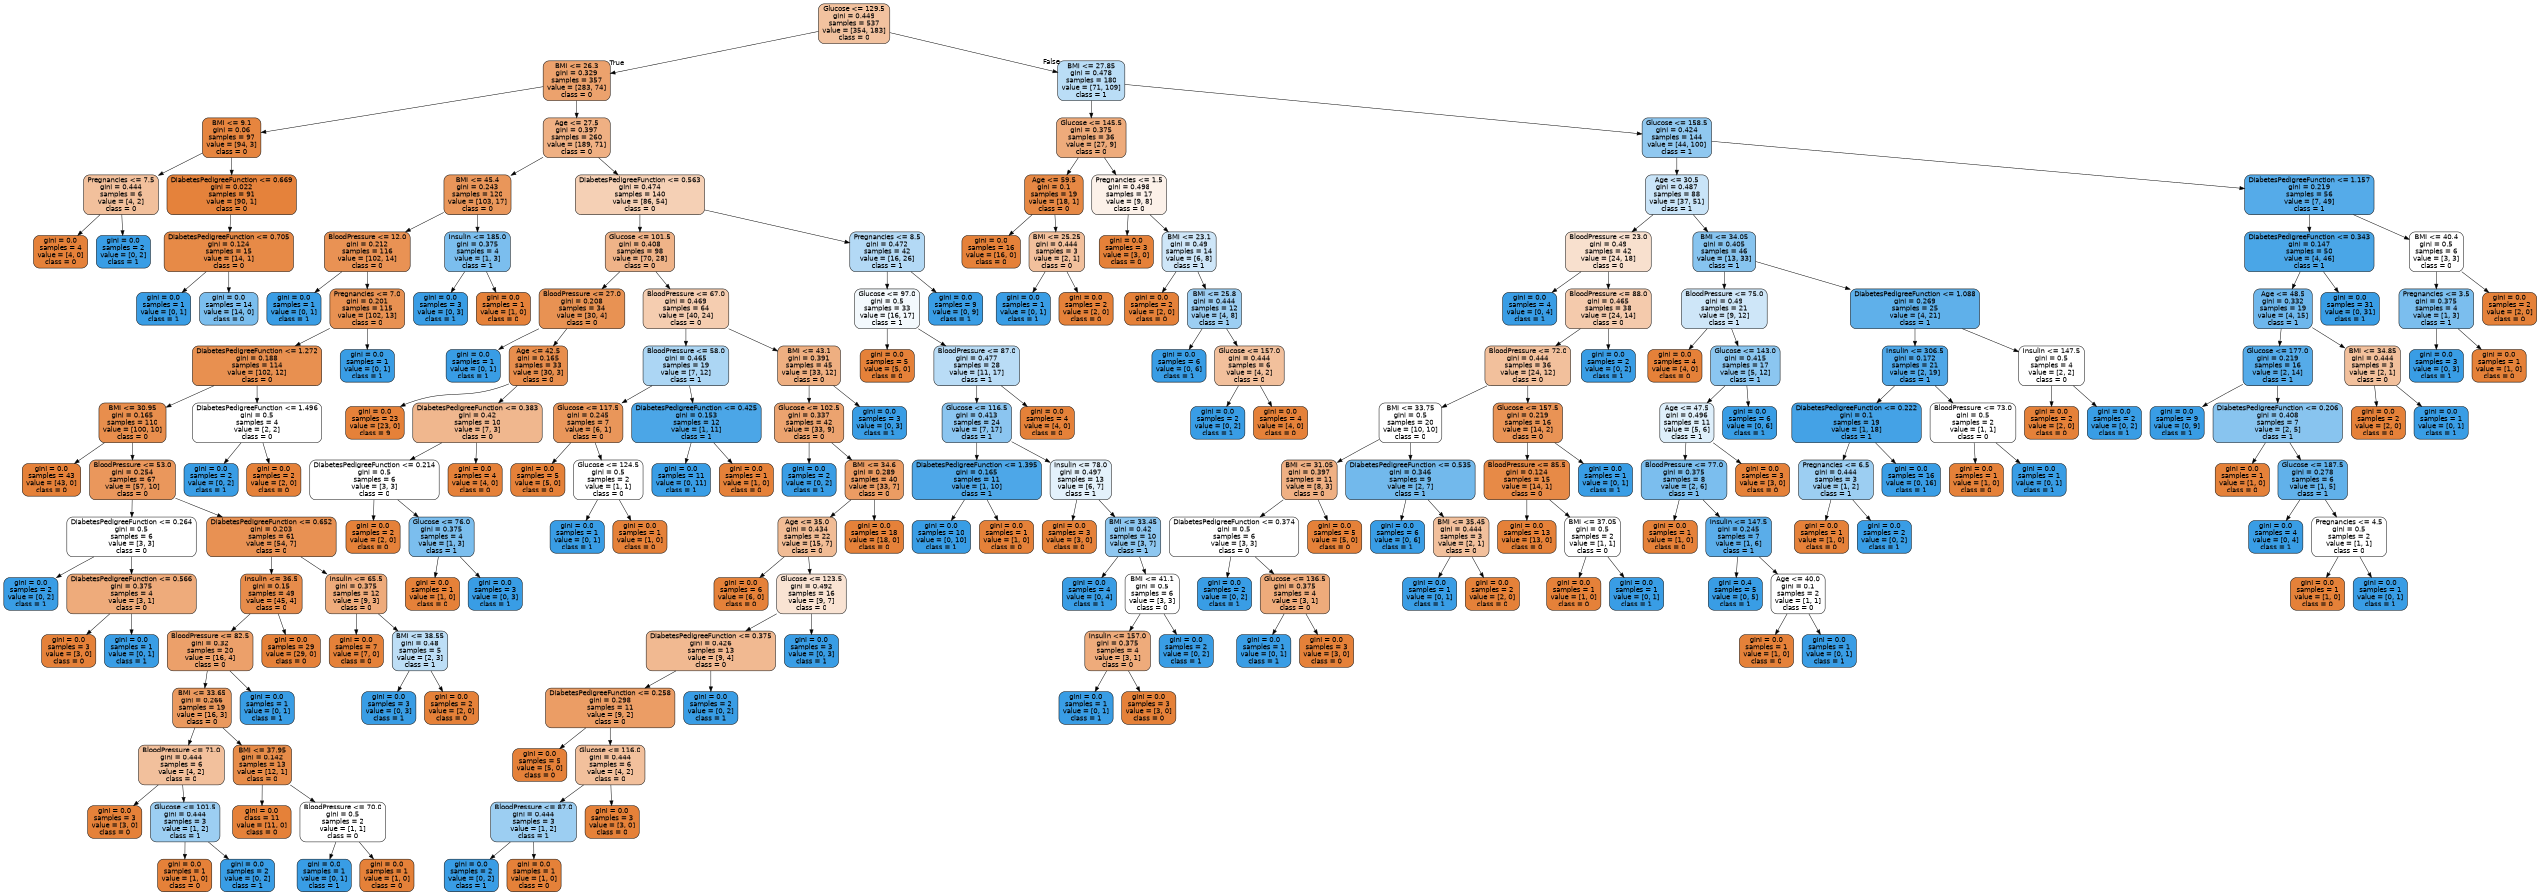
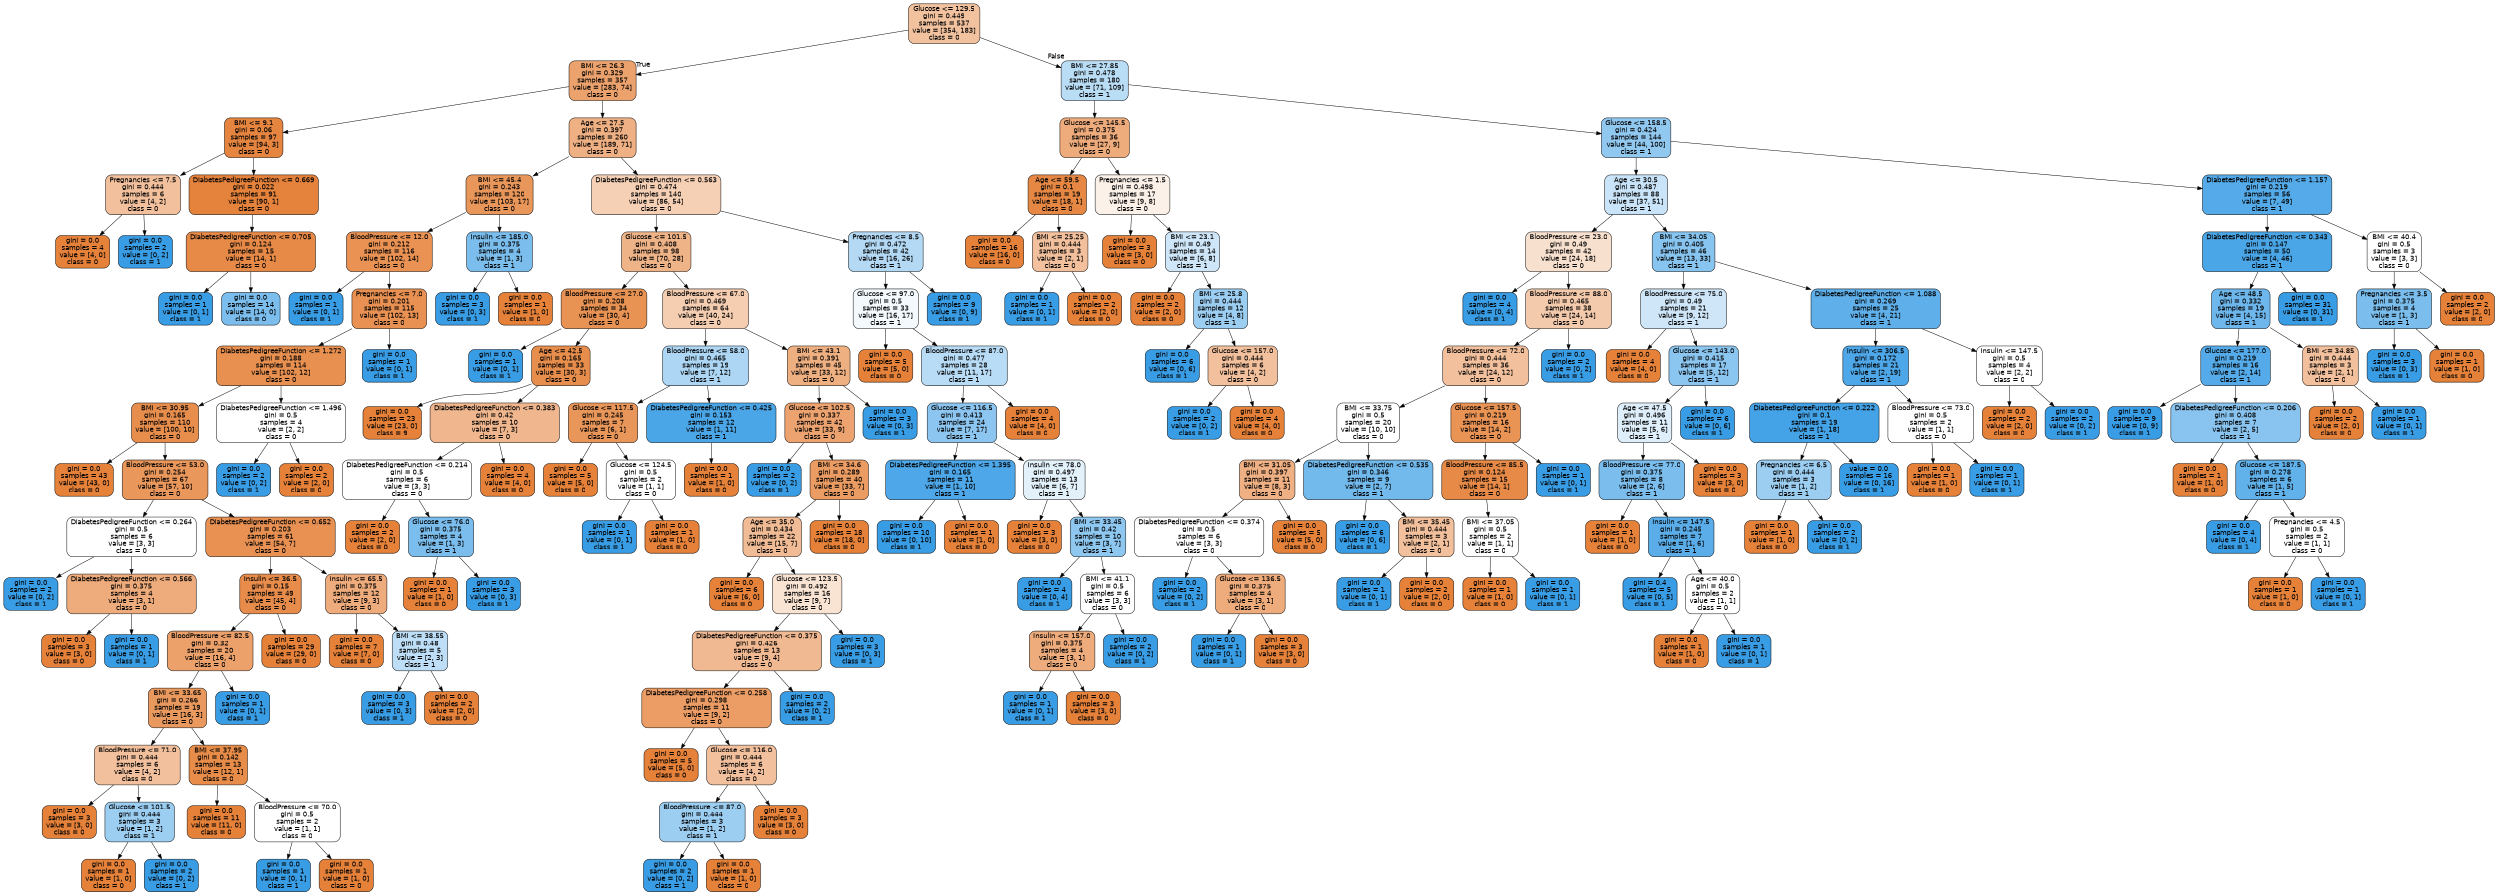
(2436, 252) -> (2394, 252)
(681, 480) -> none
(1911, 480) -> (1869, 480)
(1527, 537) -> none
(1798, 594) -> (1713, 594)
(262, 822) -> (216, 822)
